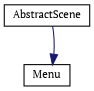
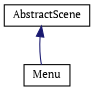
(54, 40) -> (40, 51)
